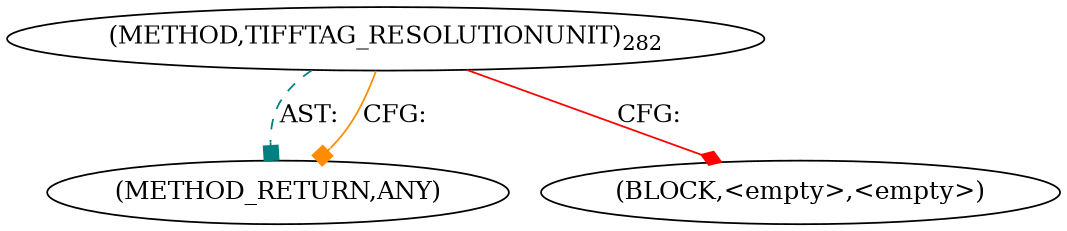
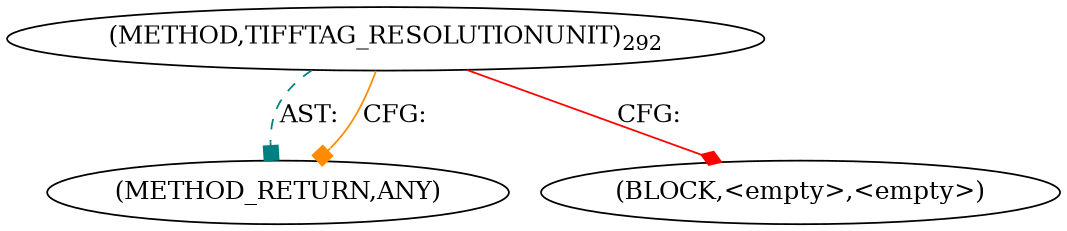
(643, 36) -> (643, 36)
